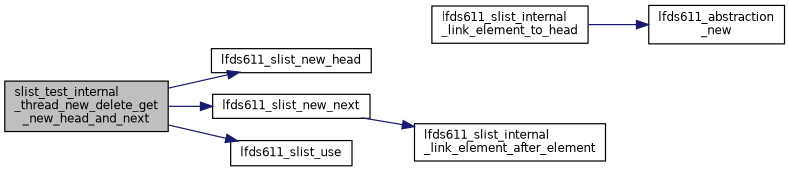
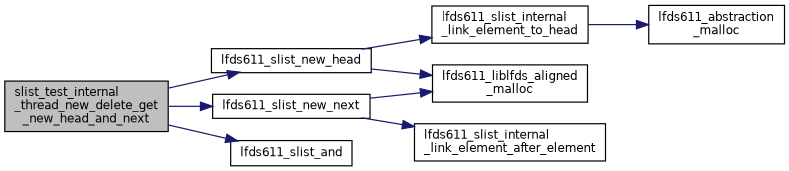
(717, 25) -> (717, 25)
none -> (391, 44)
none -> (510, 83)
(291, 153) -> (291, 153)
